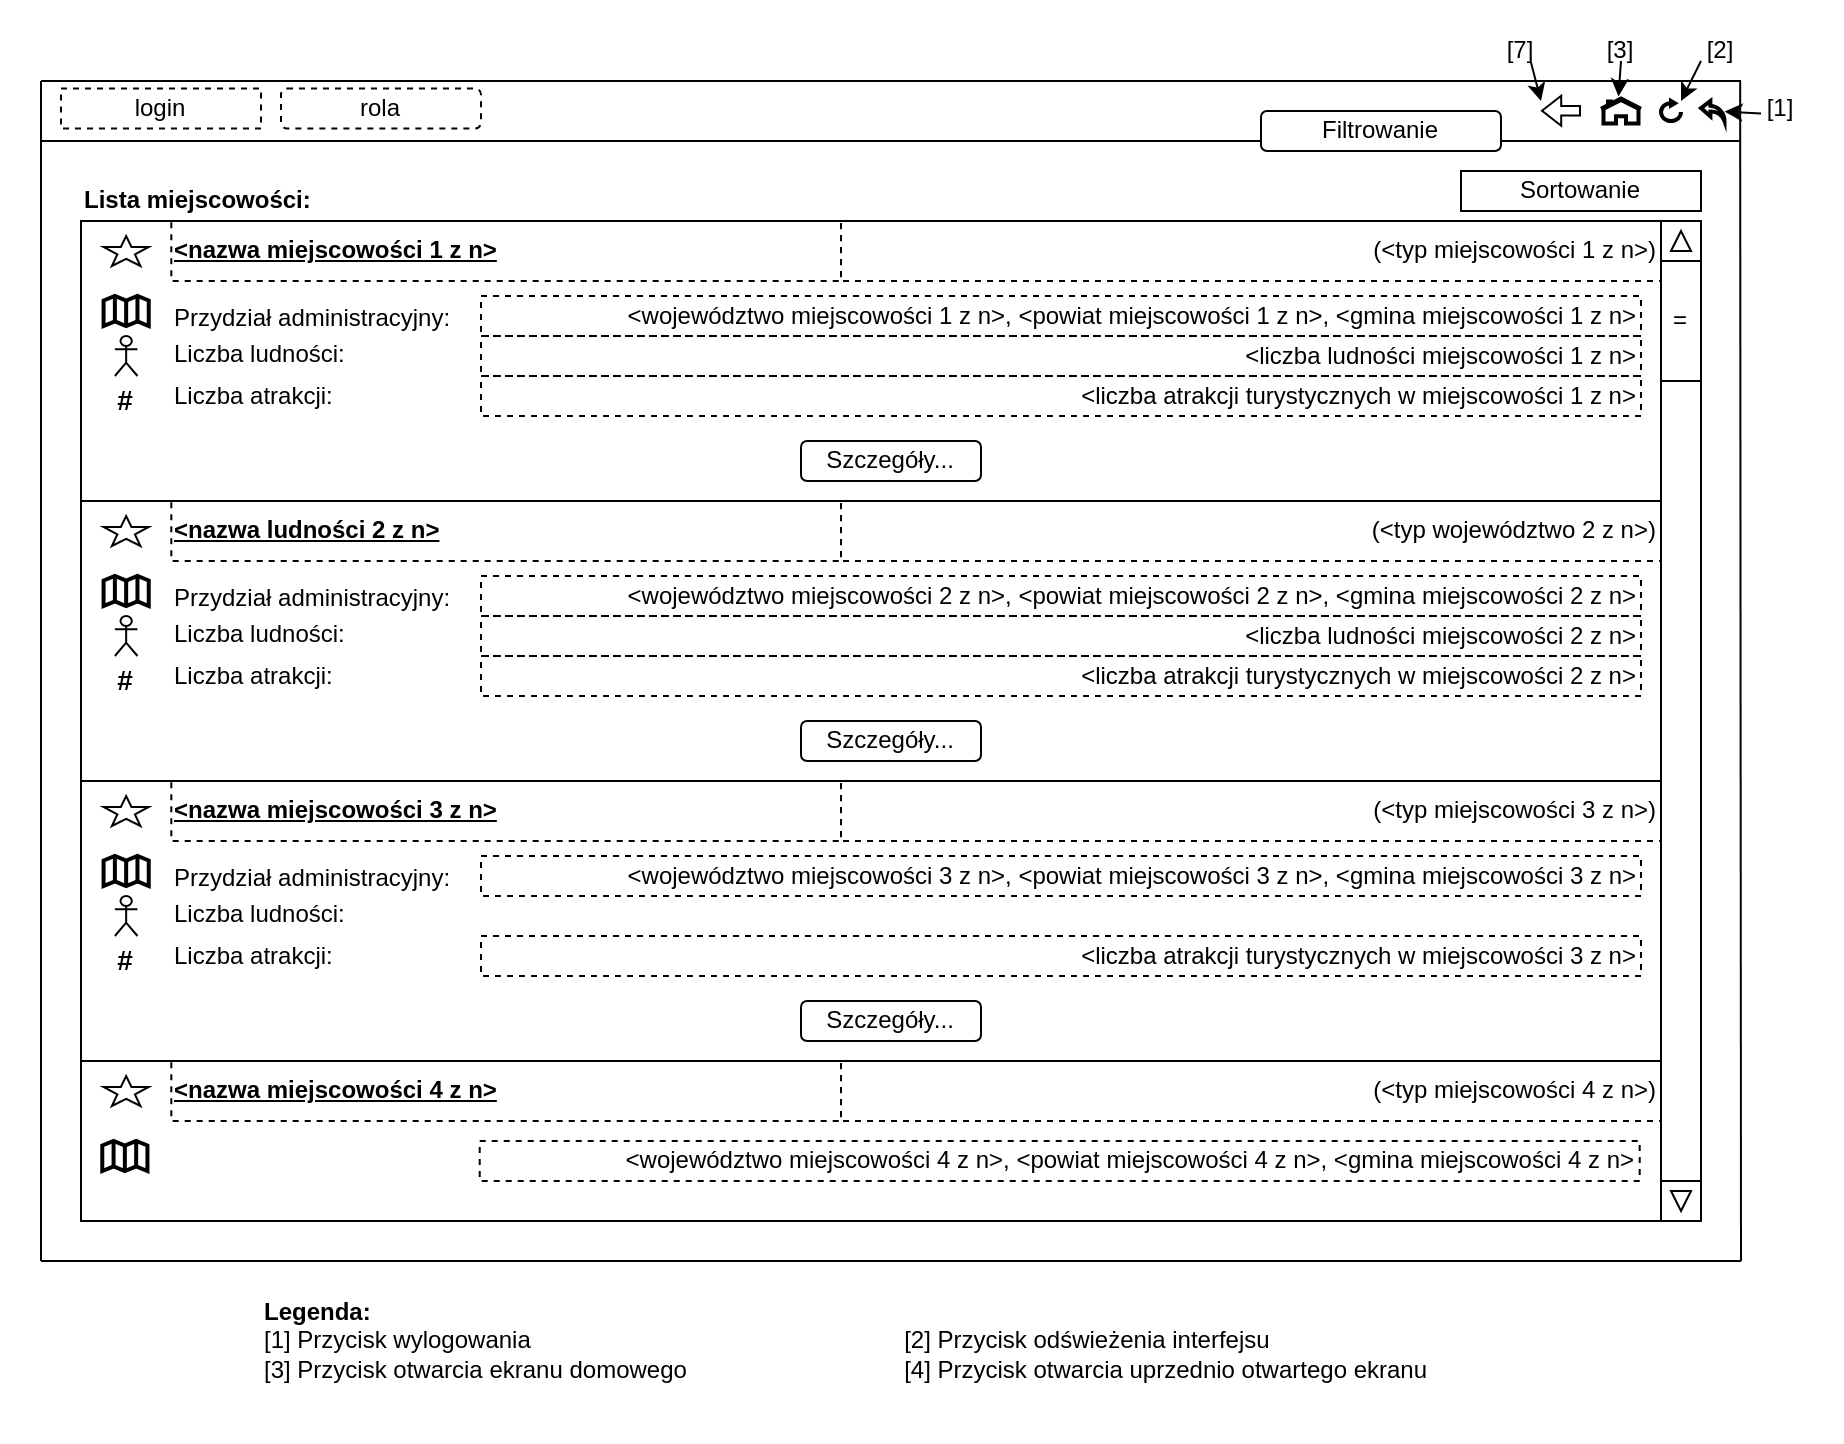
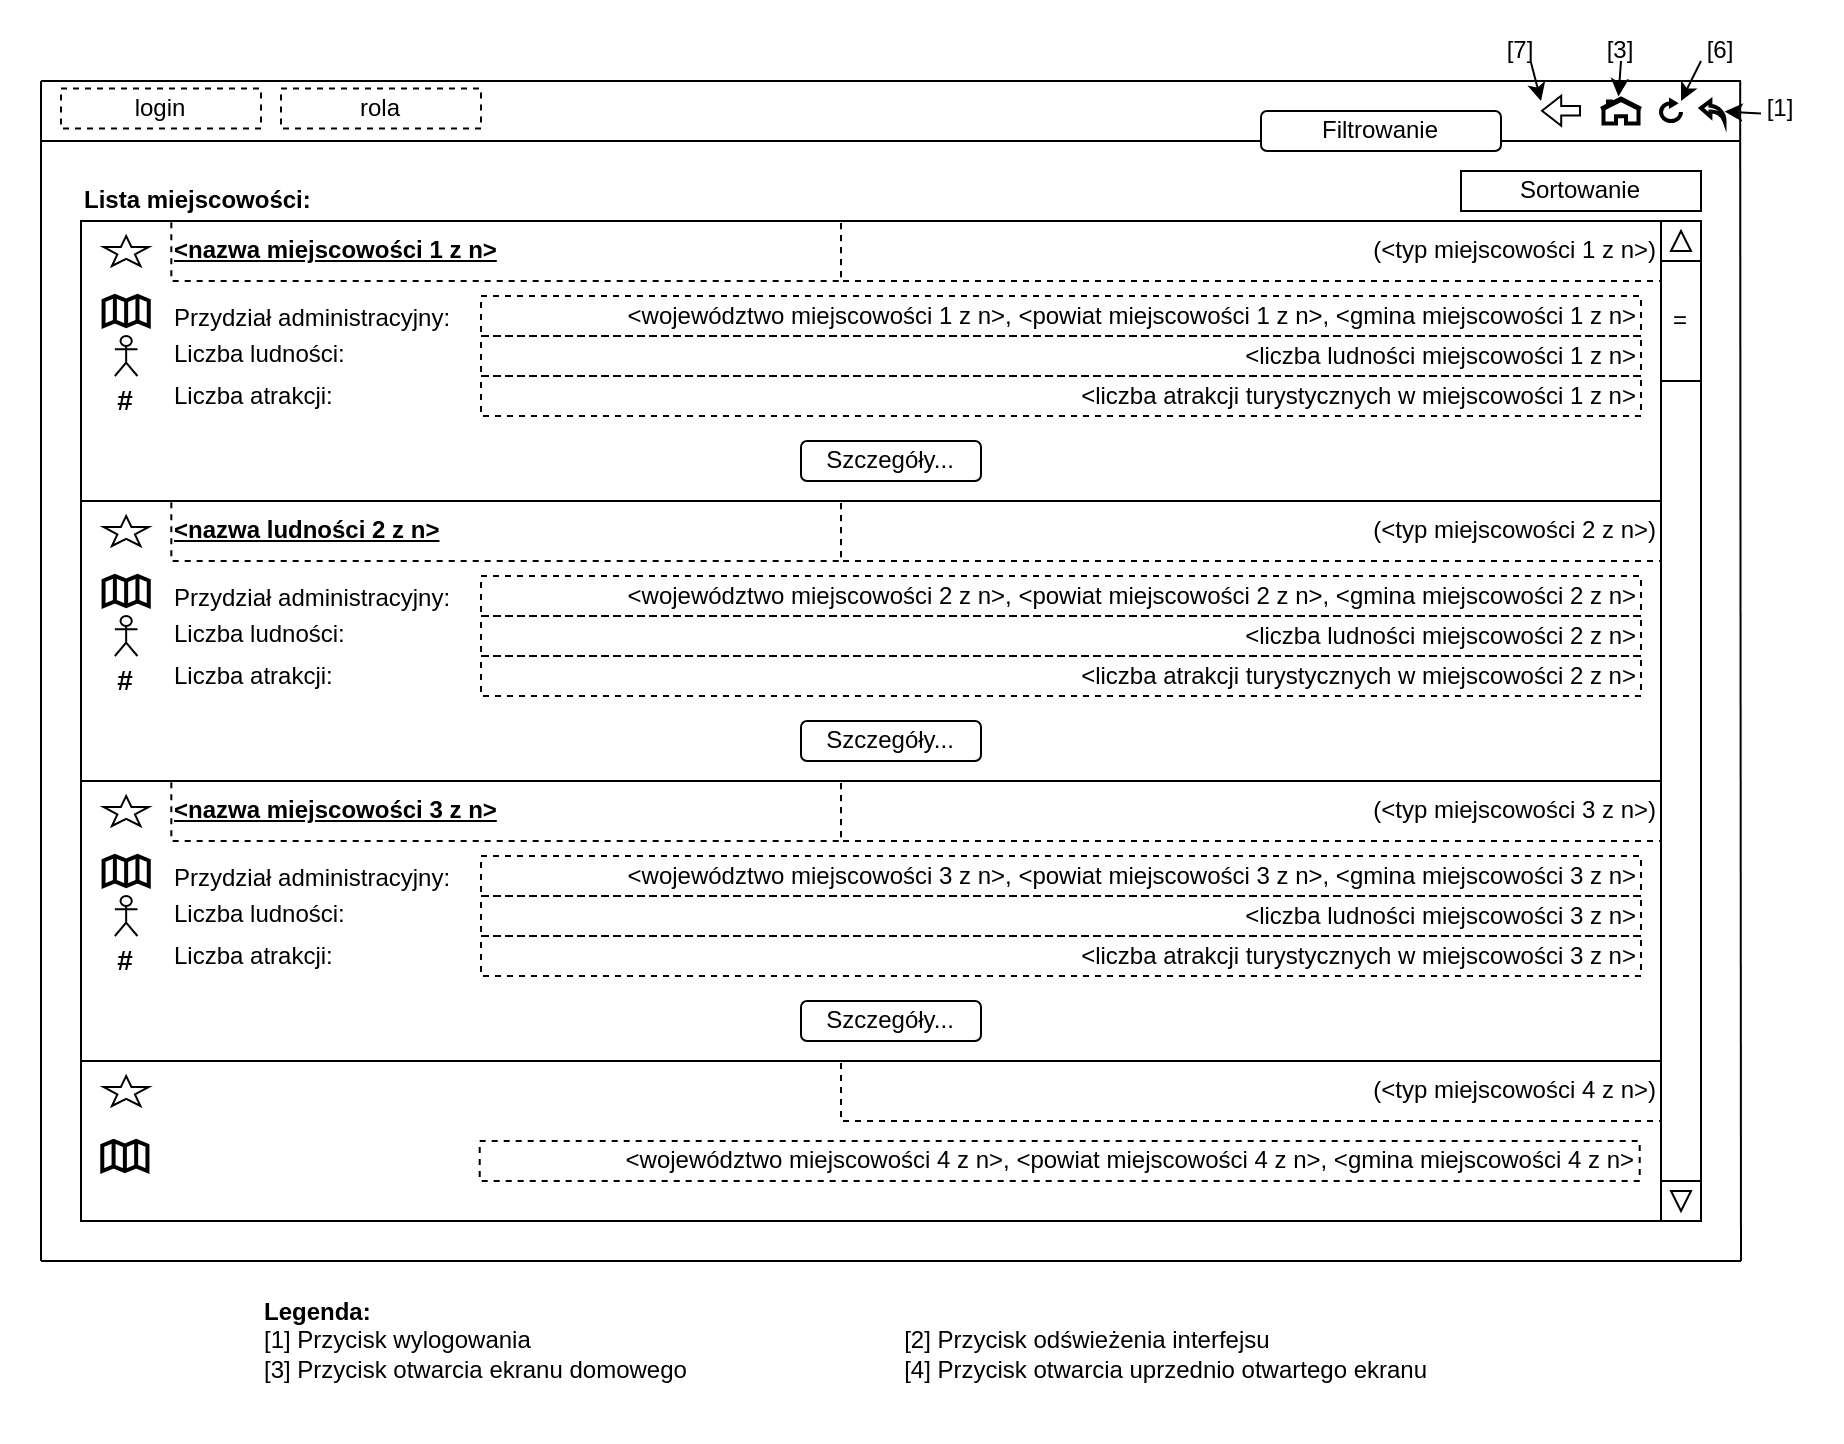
(1721, 51) -> (1721, 51)
(381, 109) -> (381, 109)
(1501, 531) -> (1501, 531)
none -> (1061, 916)
(506, 1091) -> none
